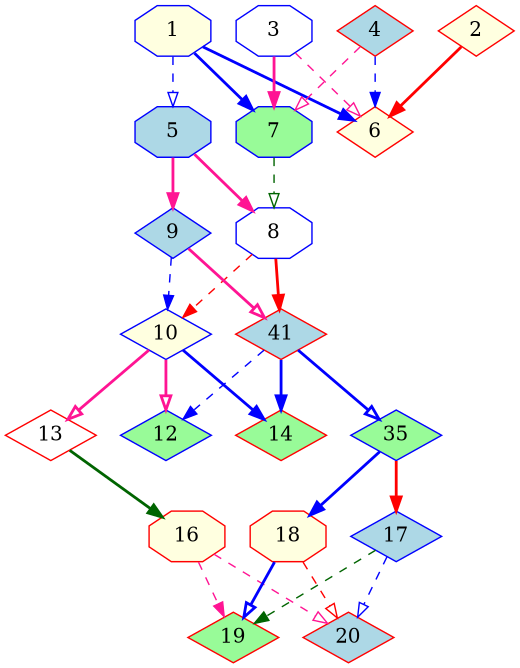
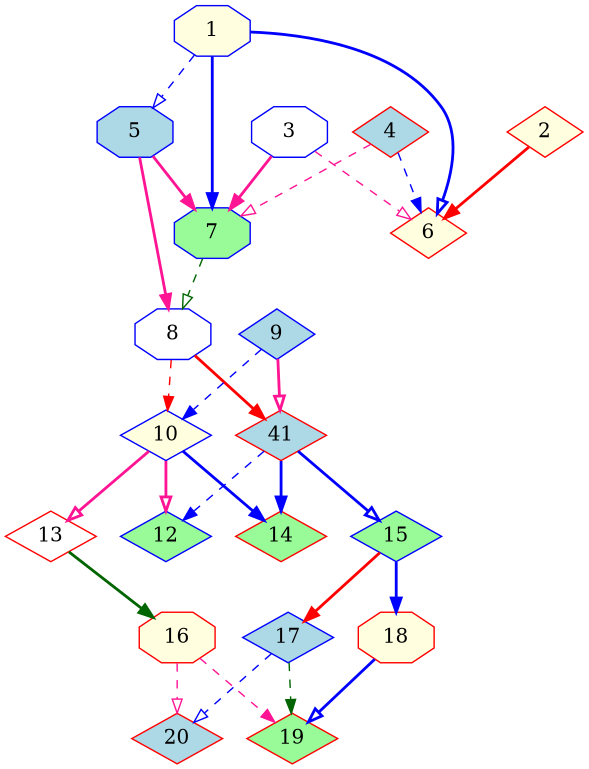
(265, 77) -> (399, 69)
(173, 176) -> (169, 177)
(396, 435) -> (396, 536)
(312, 577) -> none
